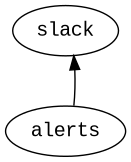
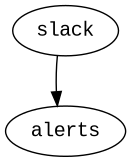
(75, 88) -> (56, 74)
